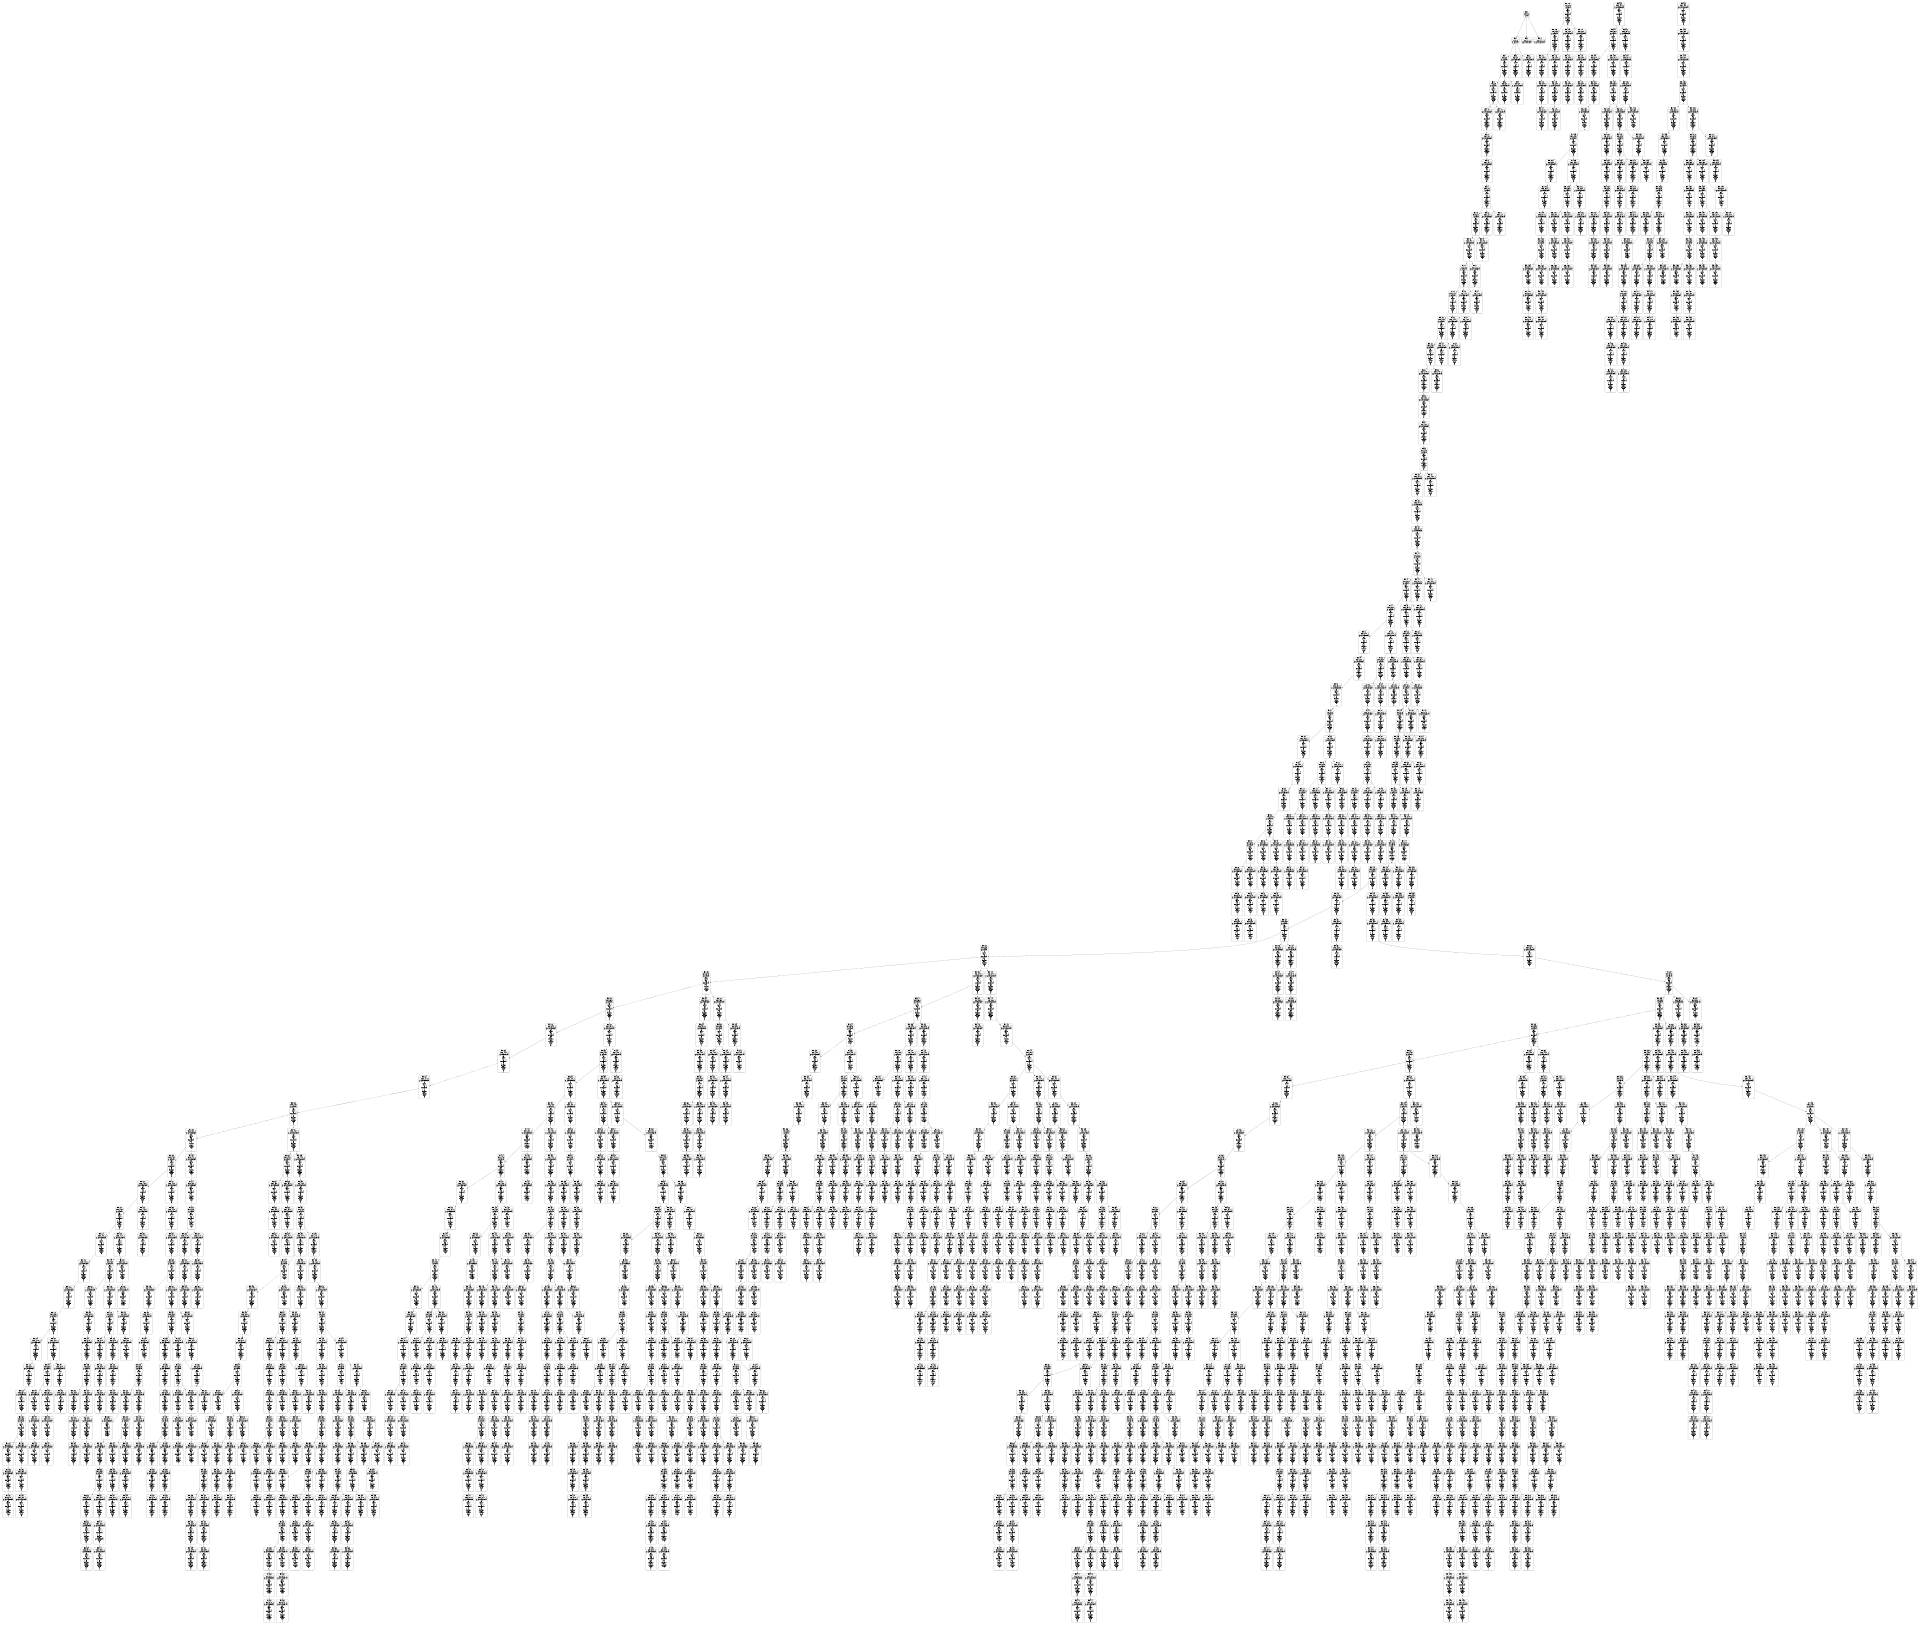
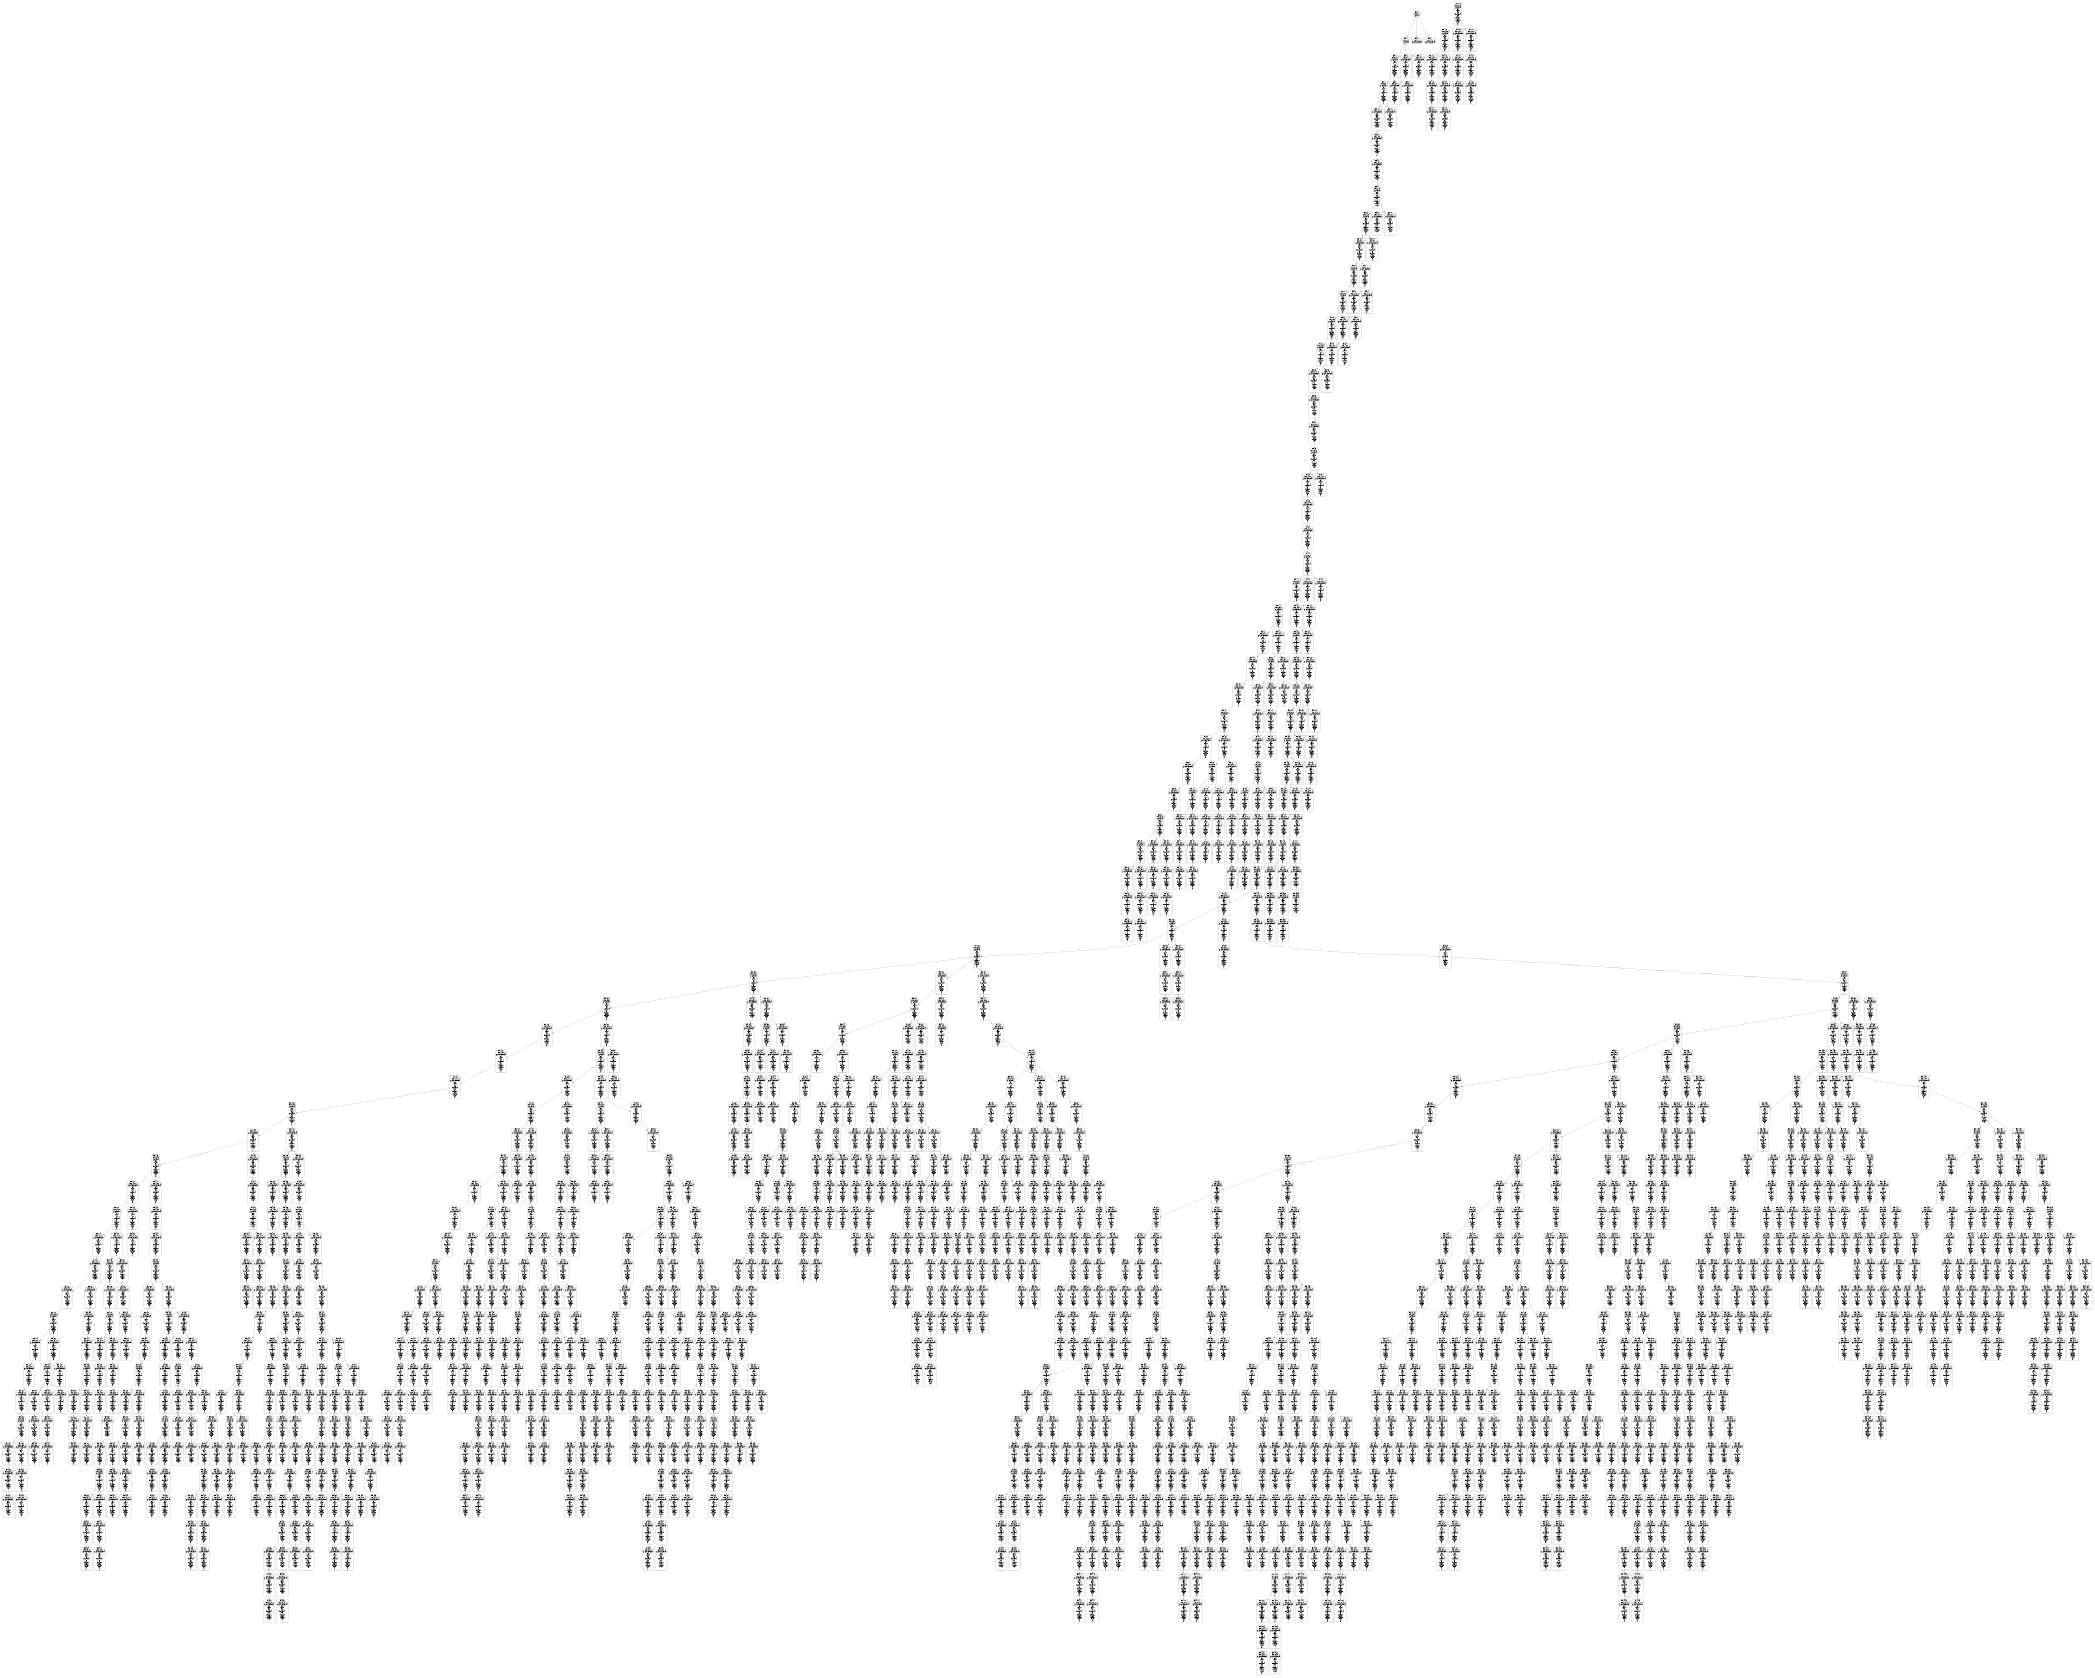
(1567, 256) -> (1223, 1539)
none -> (1295, 1271)
(99, 1539) -> (99, 1539)
